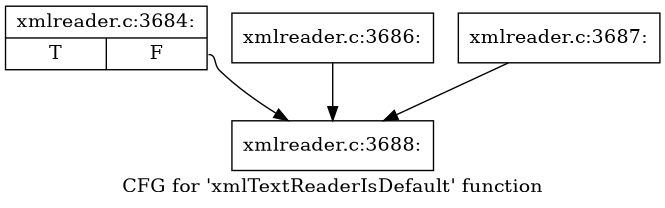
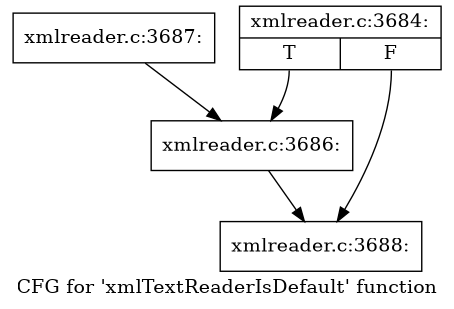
(452, 89) -> (177, 88)
none -> (286, 90)
